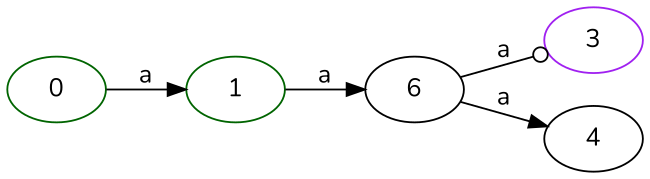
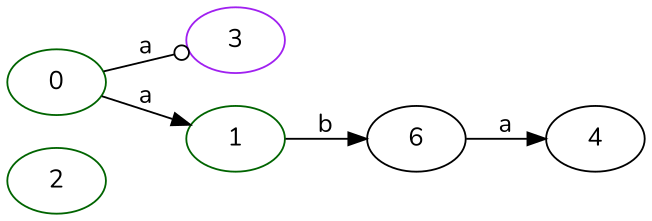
(497, 67) -> (139, 63)
(325, 76) -> (326, 125)
none -> (57, 181)
